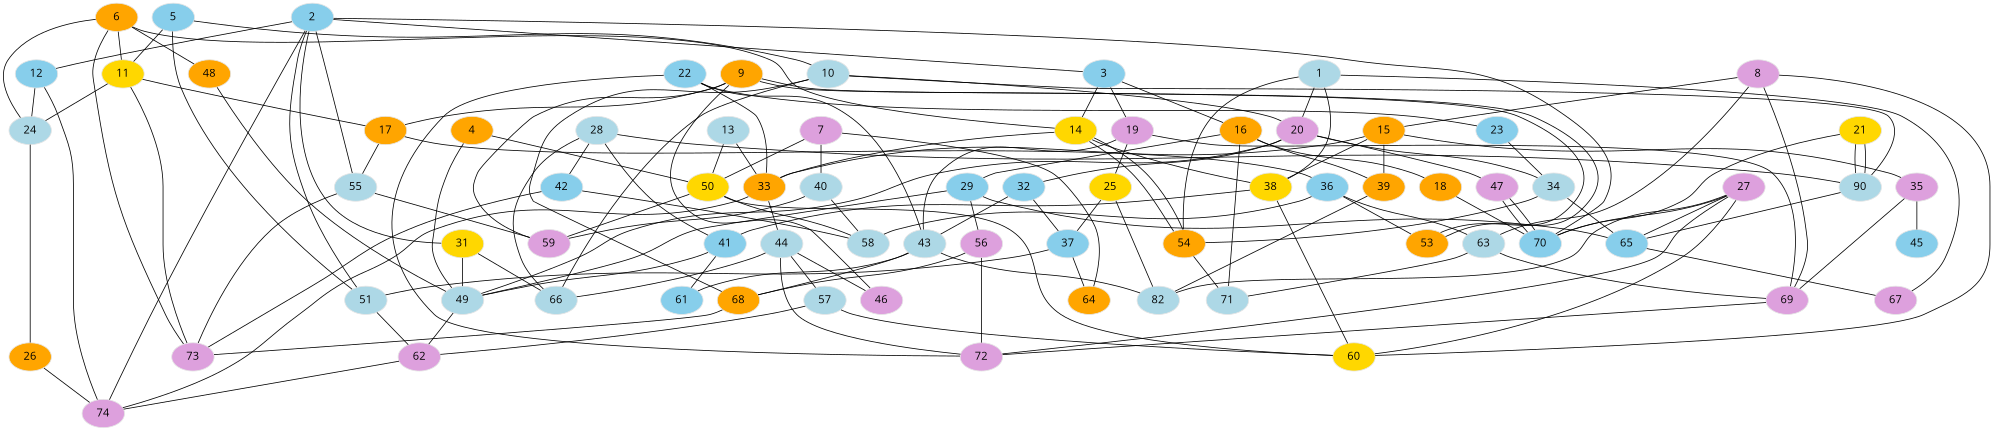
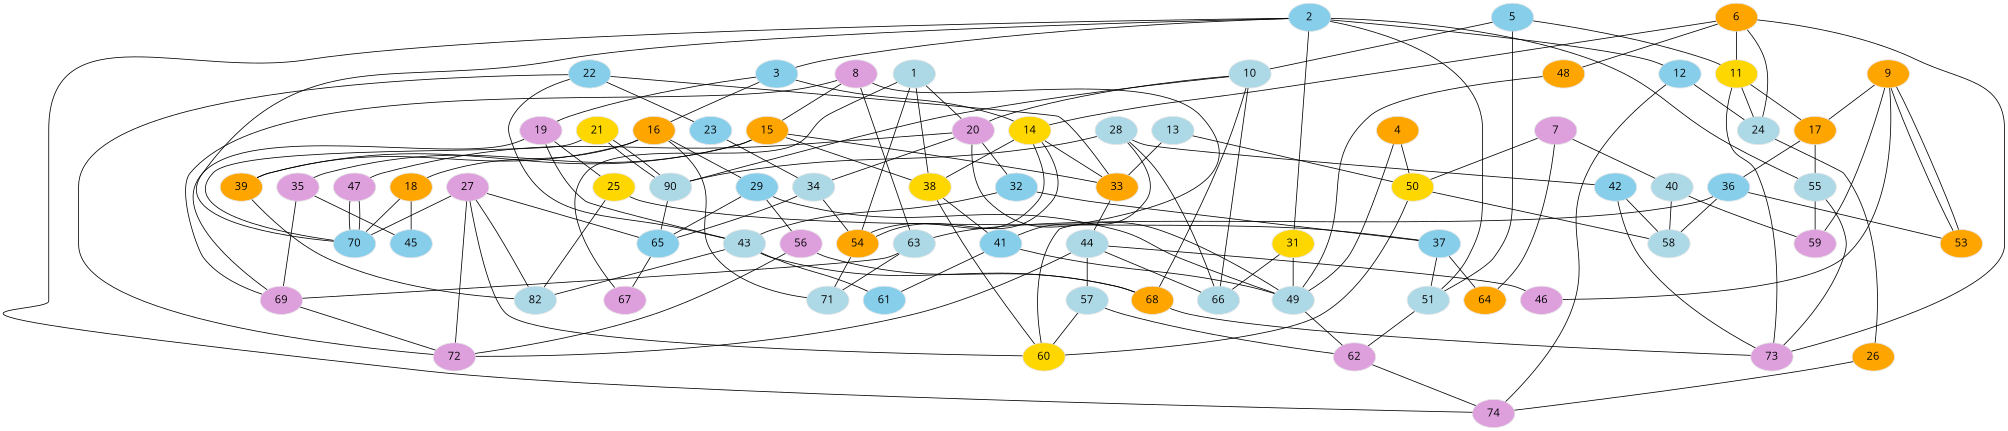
none -> (411, 210)
(619, 219) -> none
(402, 251) -> none
